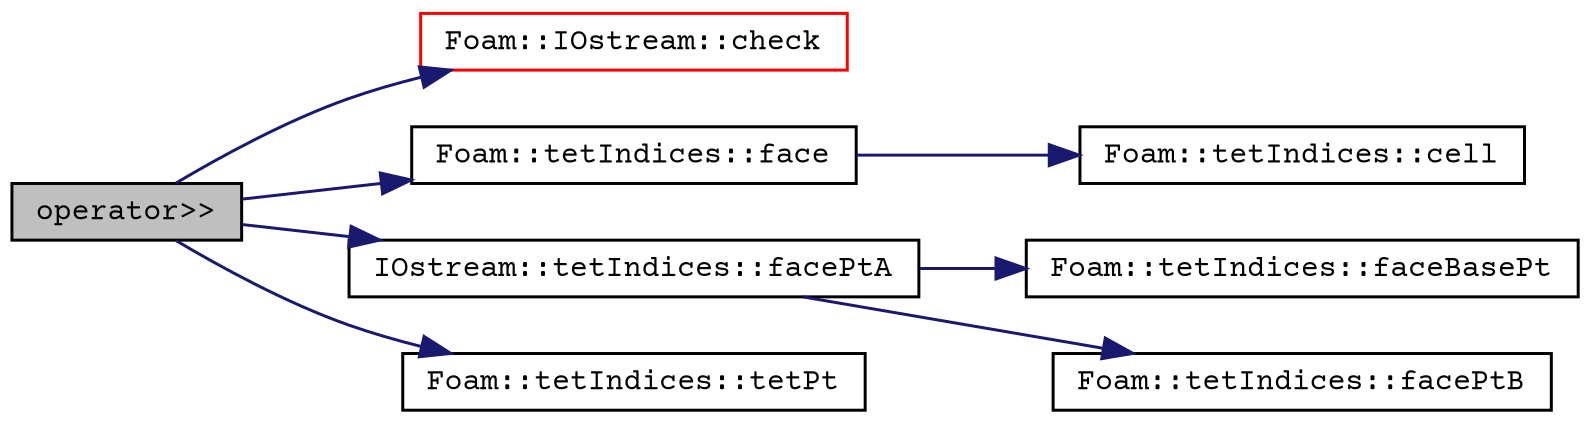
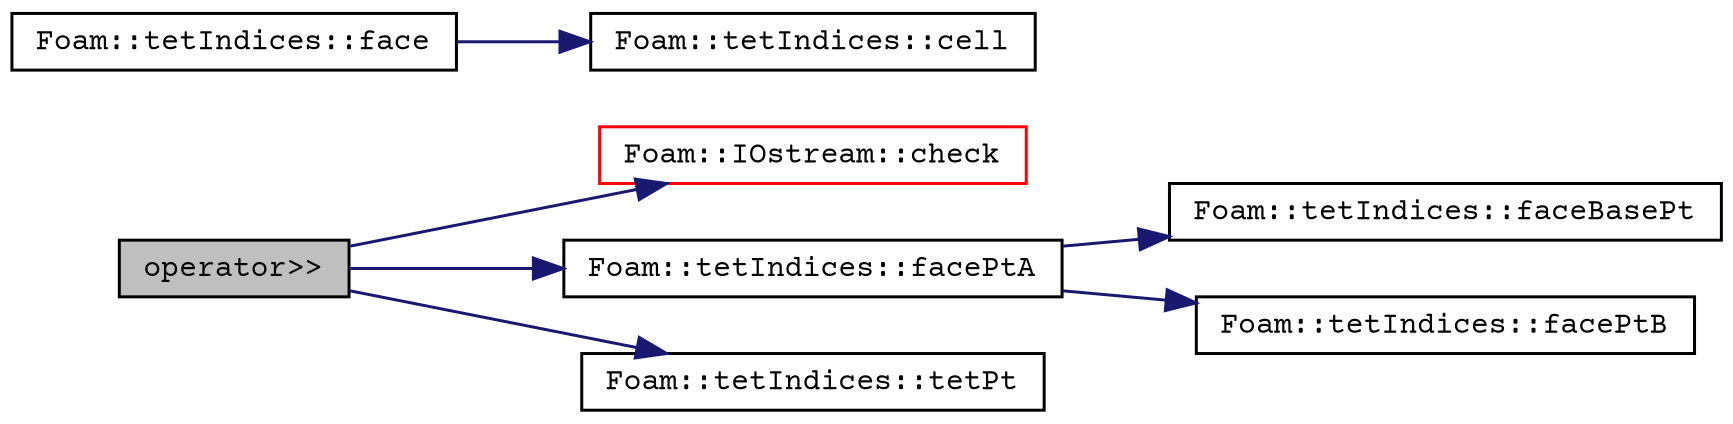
(312, 191) -> none
(634, 268) -> (813, 268)
